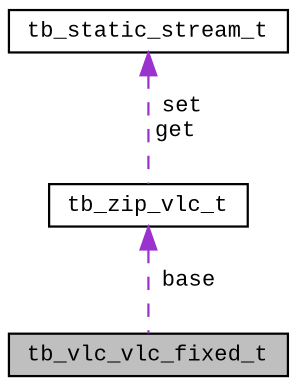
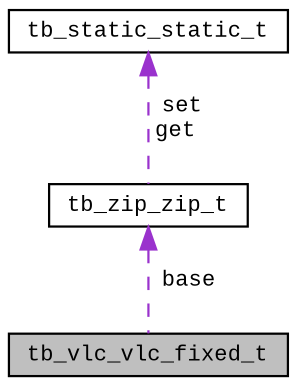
(148, 31) -> (148, 31)
(148, 205) -> (148, 205)
